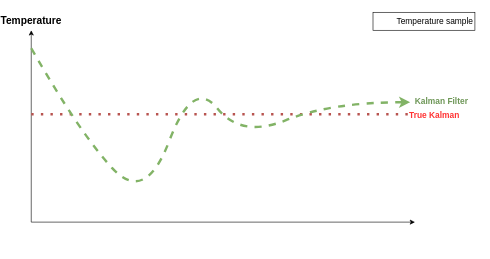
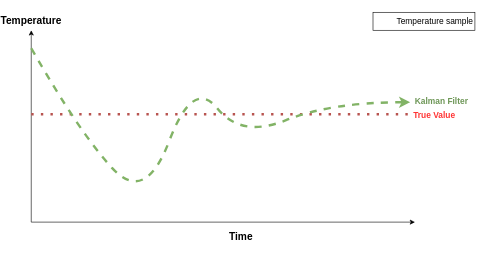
(434, 115) -> (434, 115)
none -> (241, 237)
